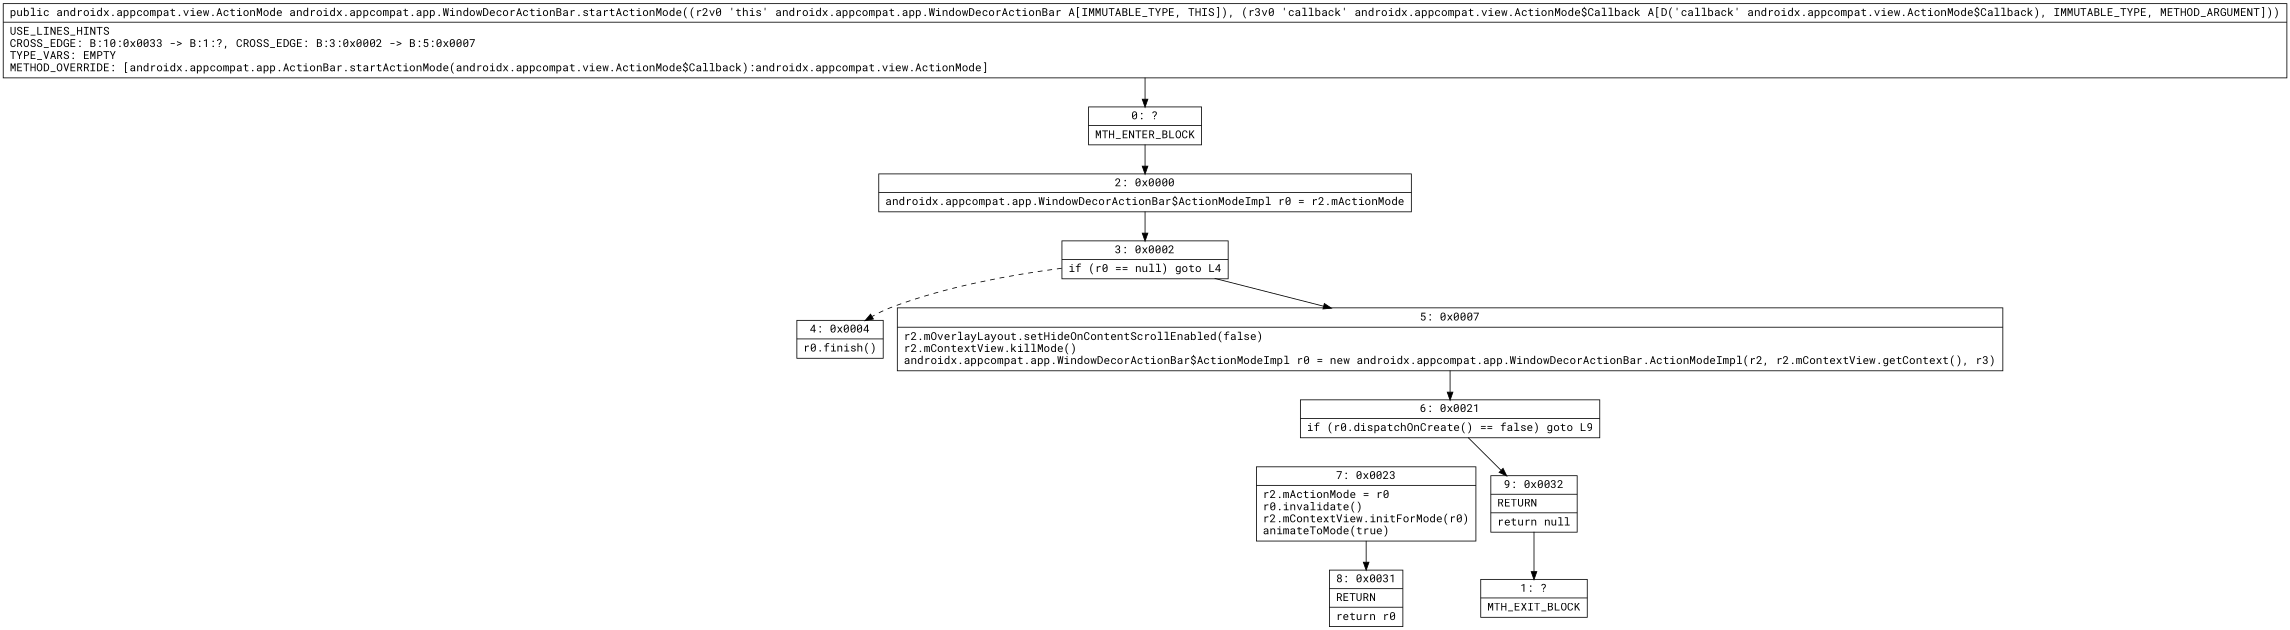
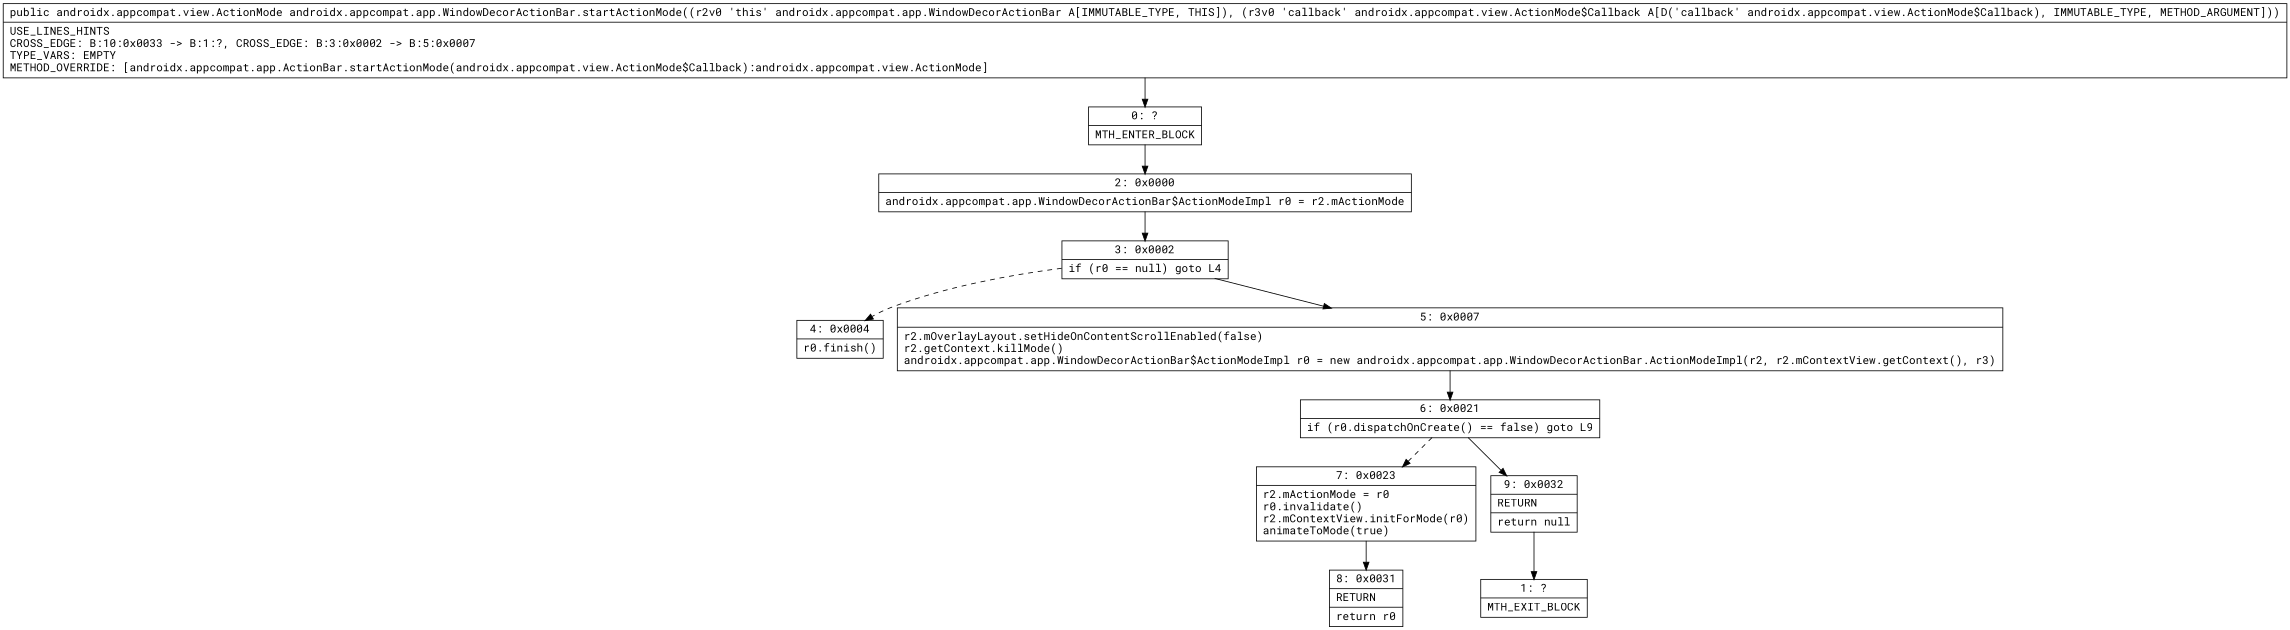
(991, 349) -> (984, 349)
none -> (1420, 449)
